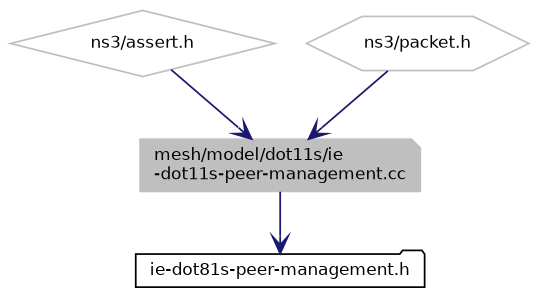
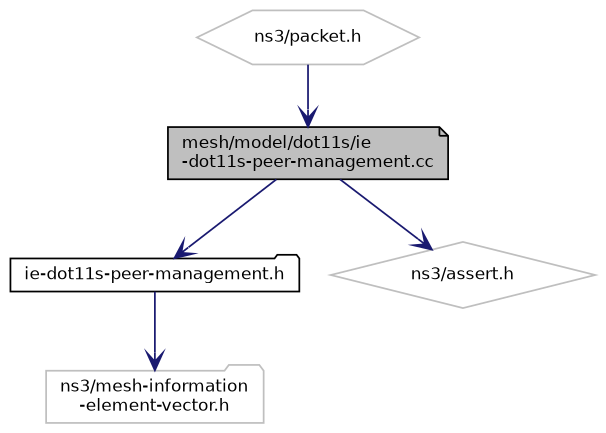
(205, 99) -> (379, 209)
(280, 165) -> (308, 153)
(280, 271) -> (155, 275)
none -> (155, 397)
